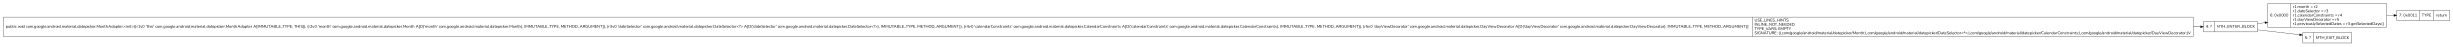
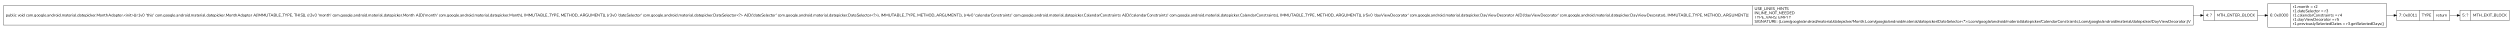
(2279, 32) -> (2453, 15)
